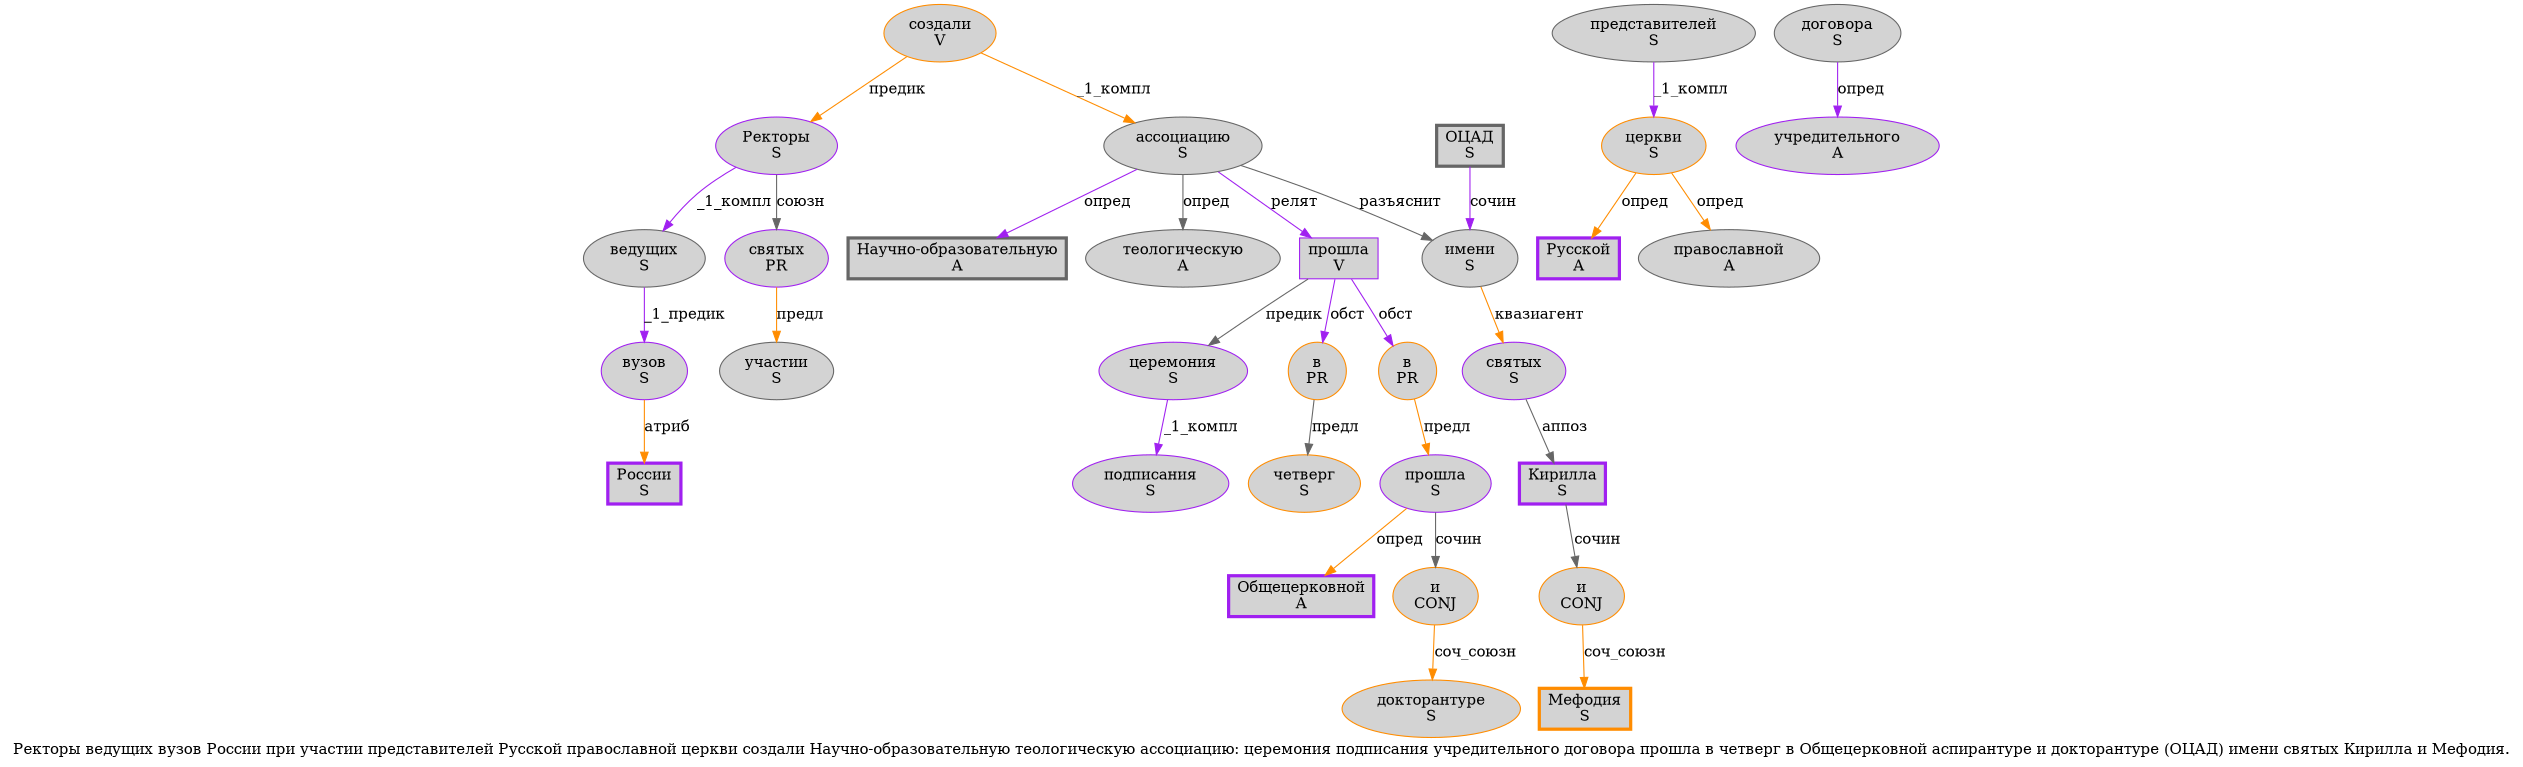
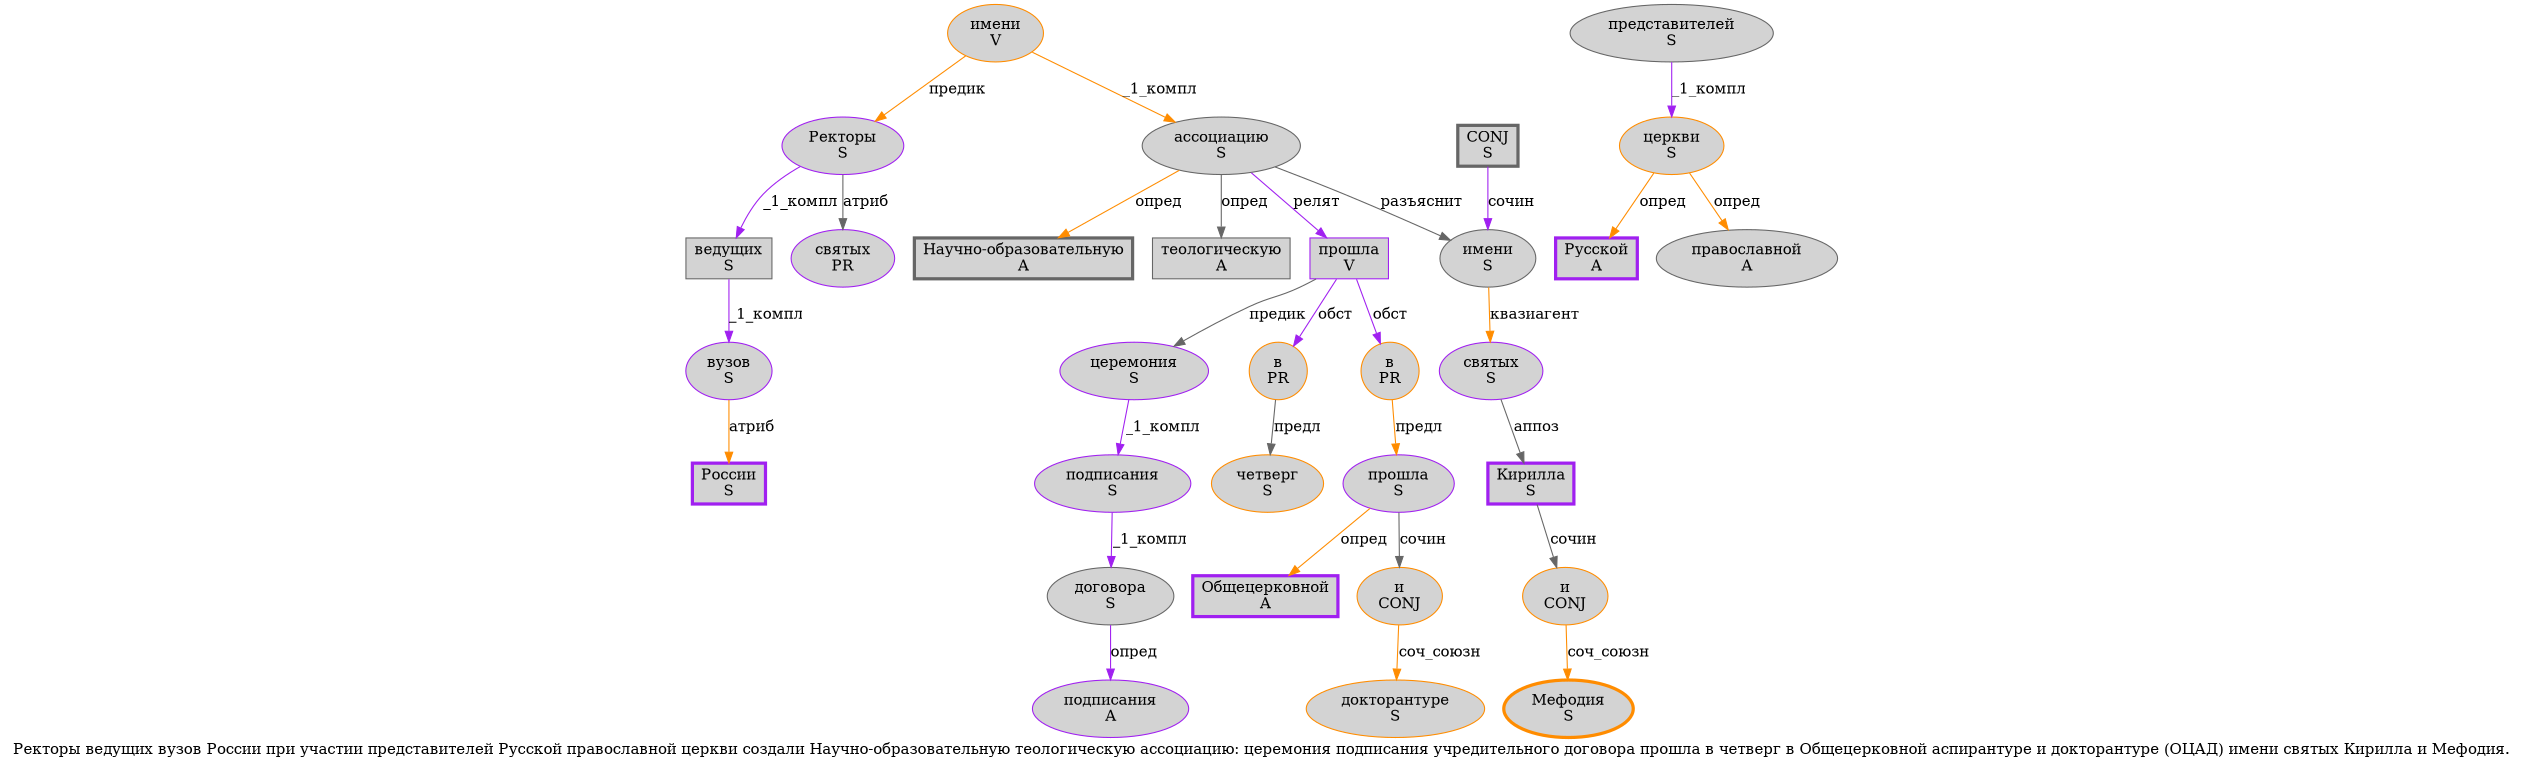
(940, 33) -> (996, 33)
(1470, 146) -> (1488, 146)
(1838, 146) -> (1111, 709)
(1072, 201) -> (1124, 201)
(801, 202) -> (866, 202)
(644, 258) -> (729, 258)
(1183, 258) -> (1221, 258)
(685, 315) -> (767, 315)
(777, 371) -> none
none -> (1112, 534)
(1585, 709) -> (1569, 709)
